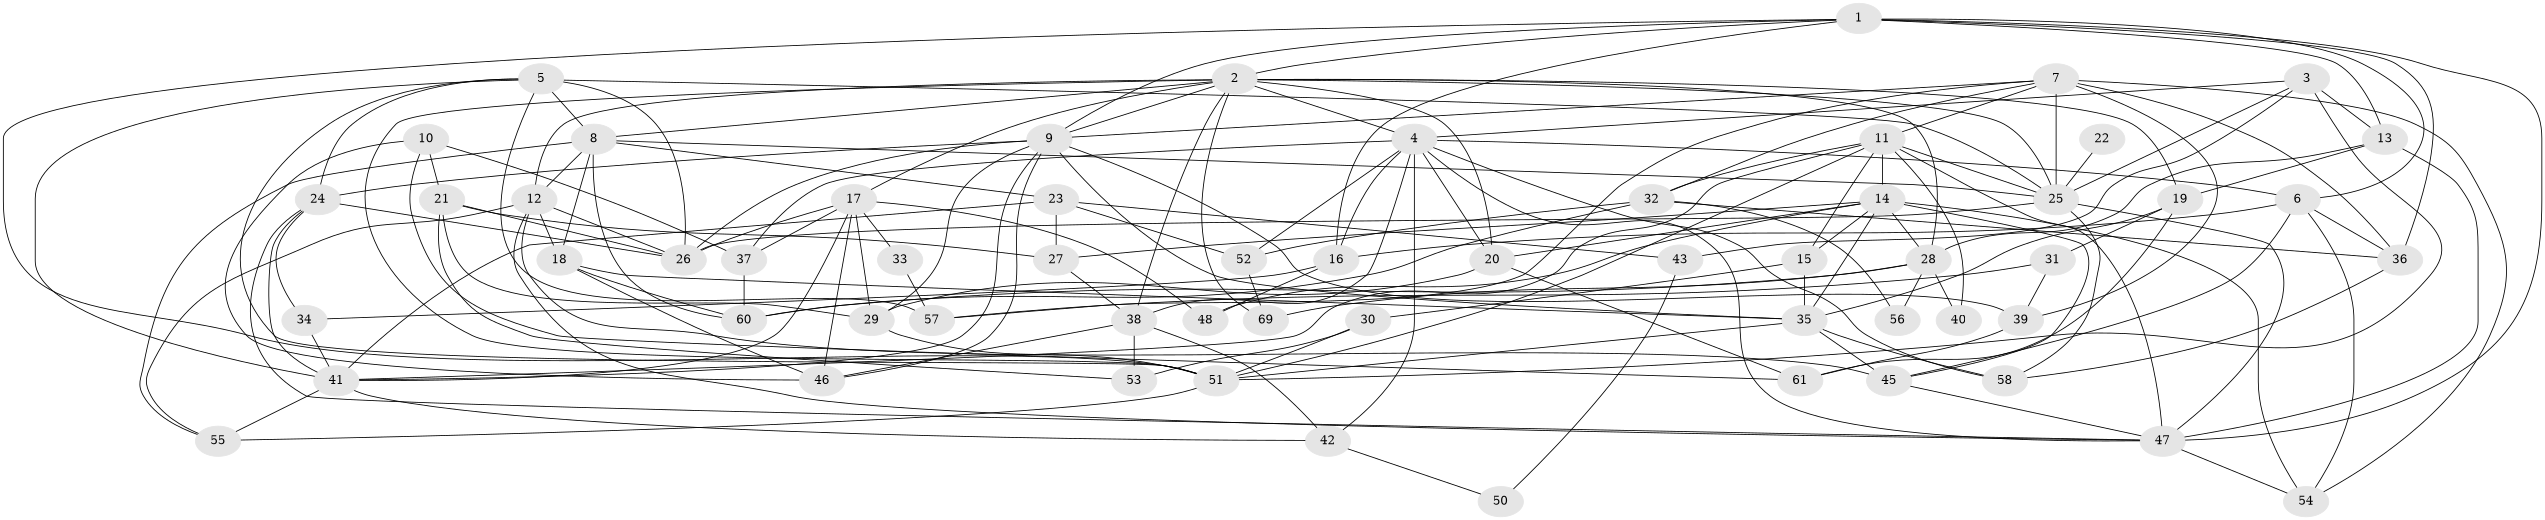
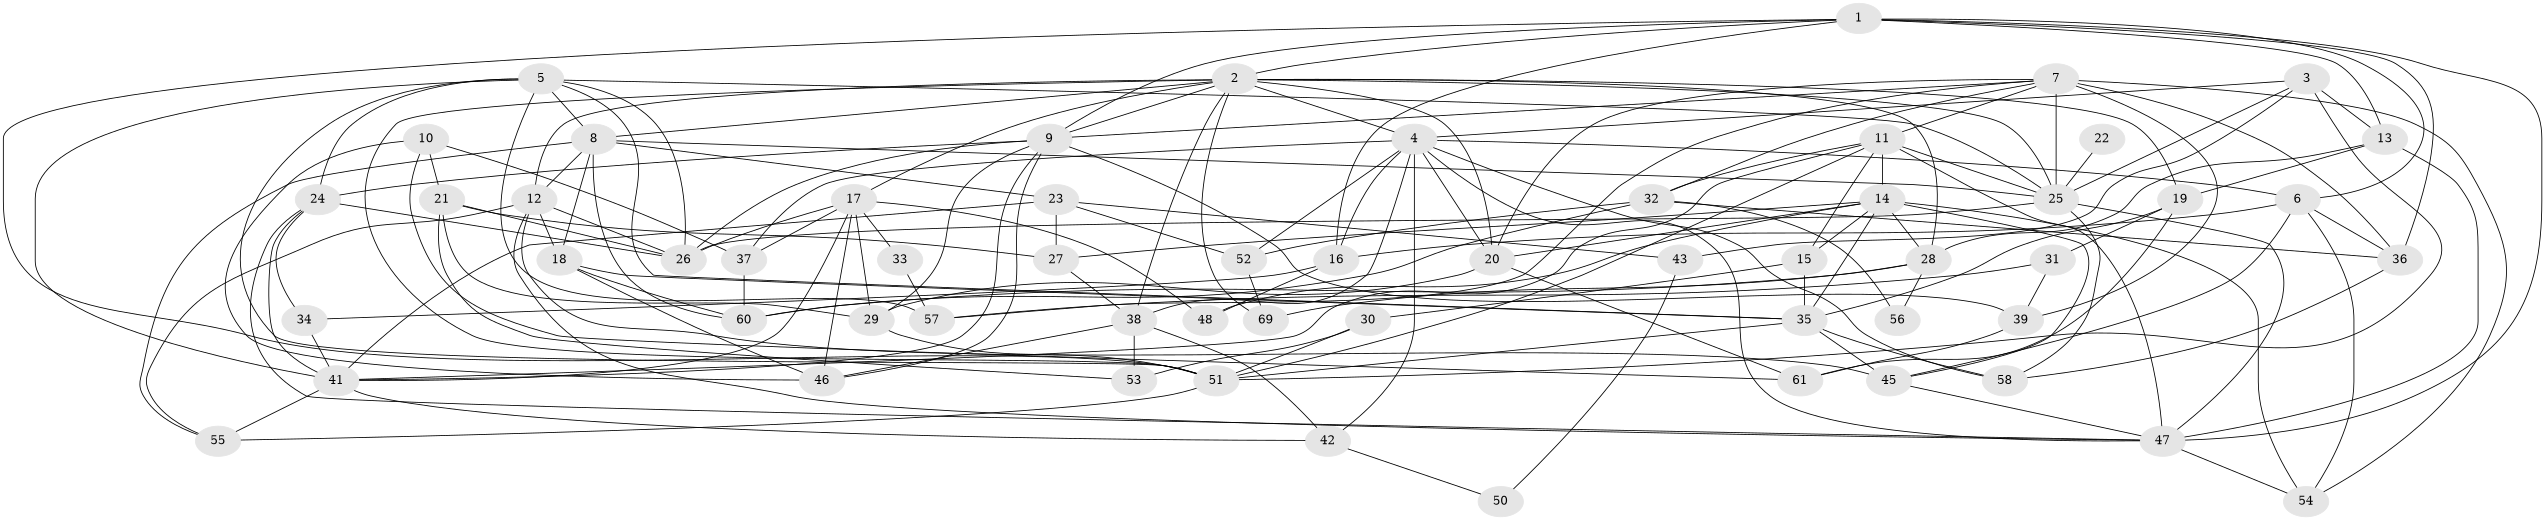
none -> (1838, 84)
(1398, 298) -> (1100, 293)
(1959, 320) -> none
